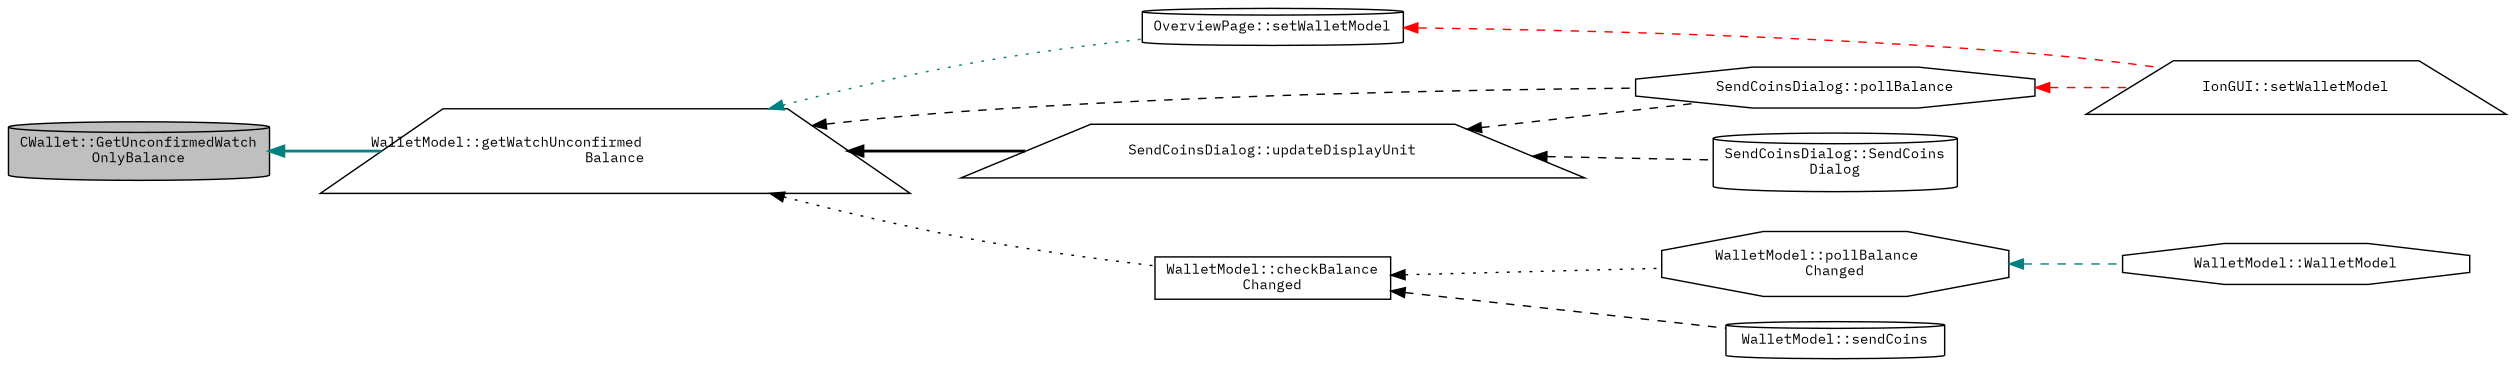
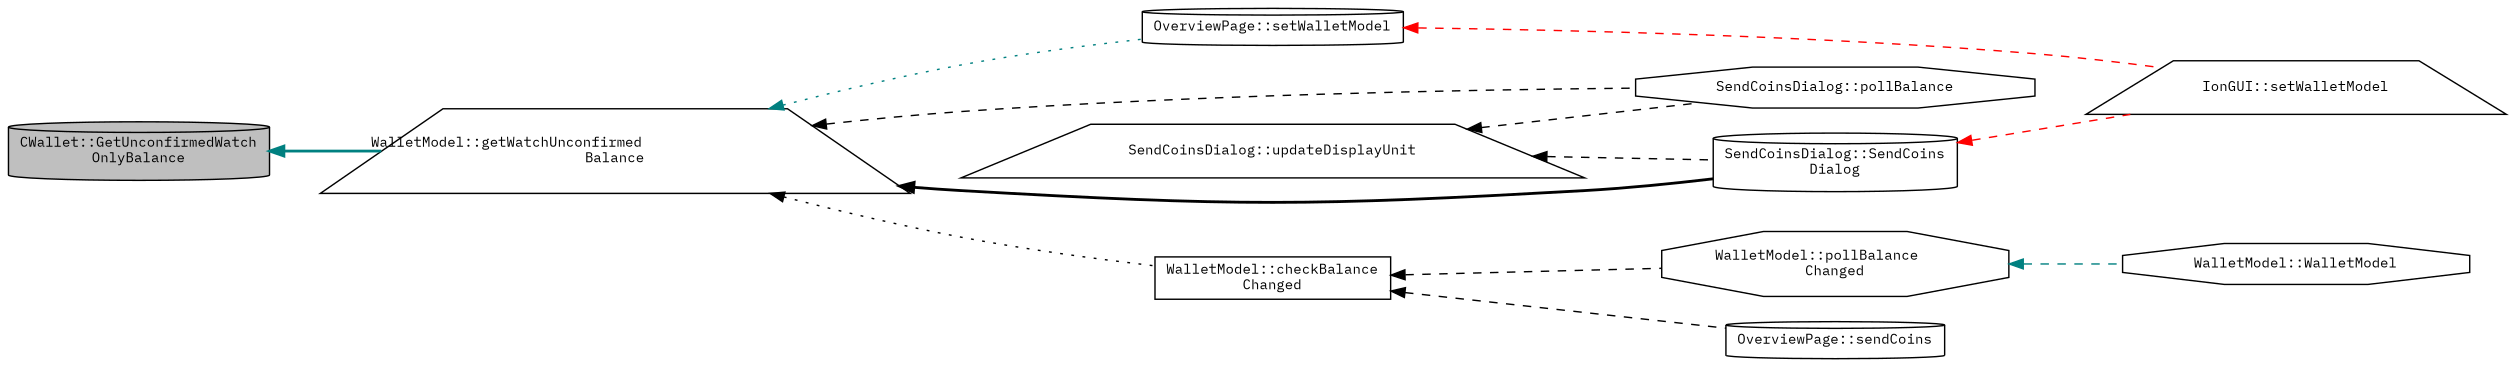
(2089, 88) -> (2051, 127)
(944, 151) -> (1314, 202)
(1533, 272) -> (1533, 272)
(1835, 340) -> (1835, 340)
